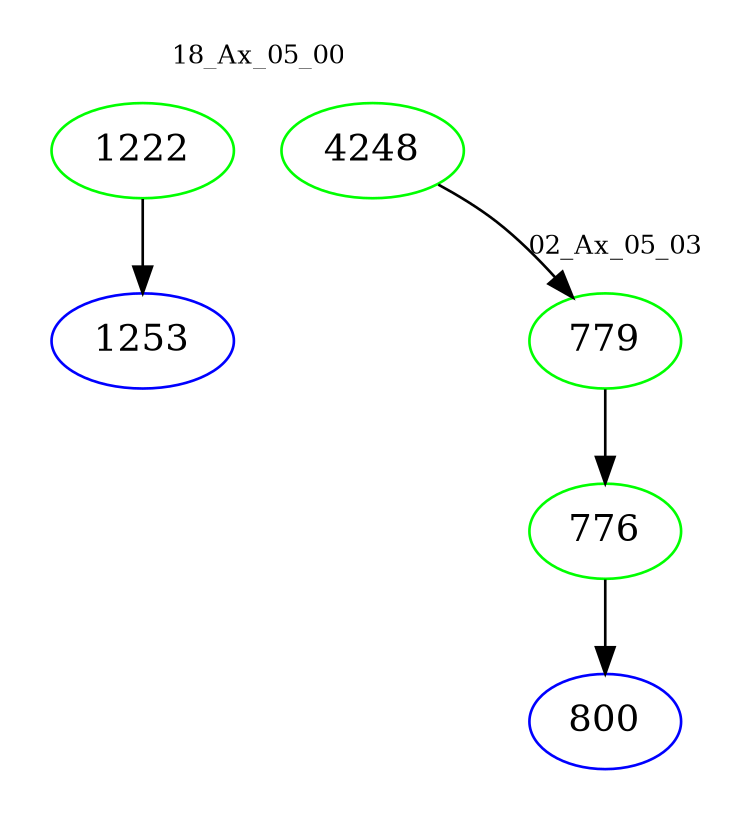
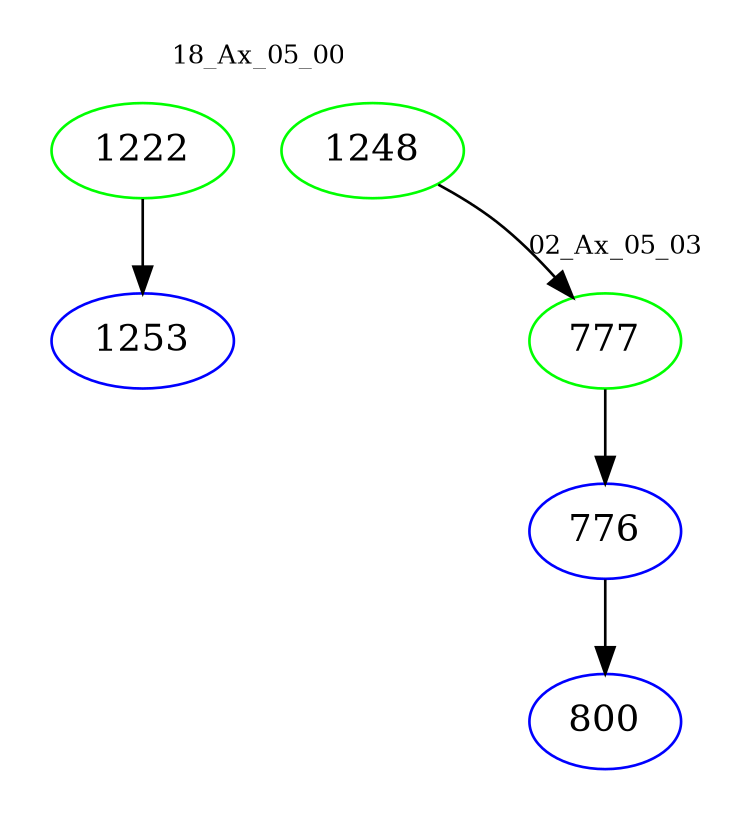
(373, 151) -> (373, 151)
(605, 341) -> (605, 341)
(605, 531) -> (605, 531)
